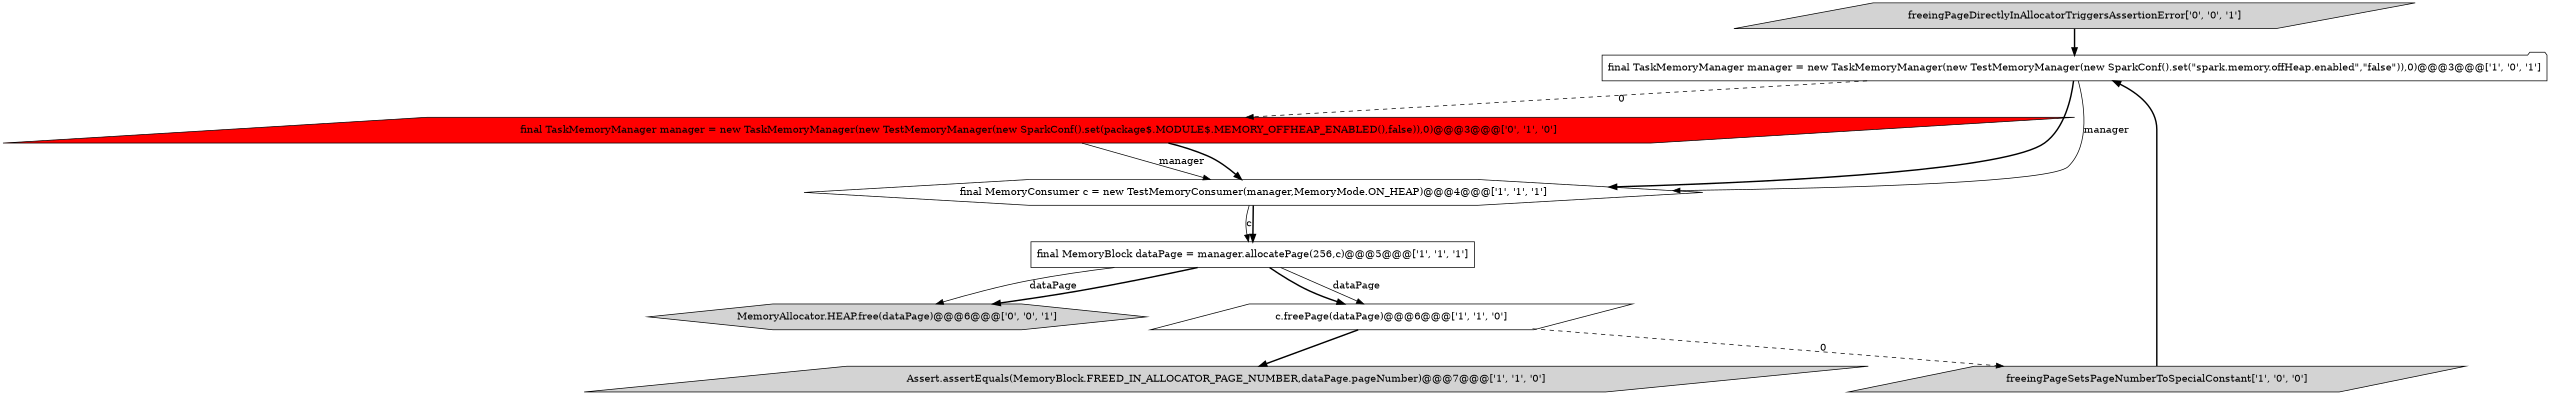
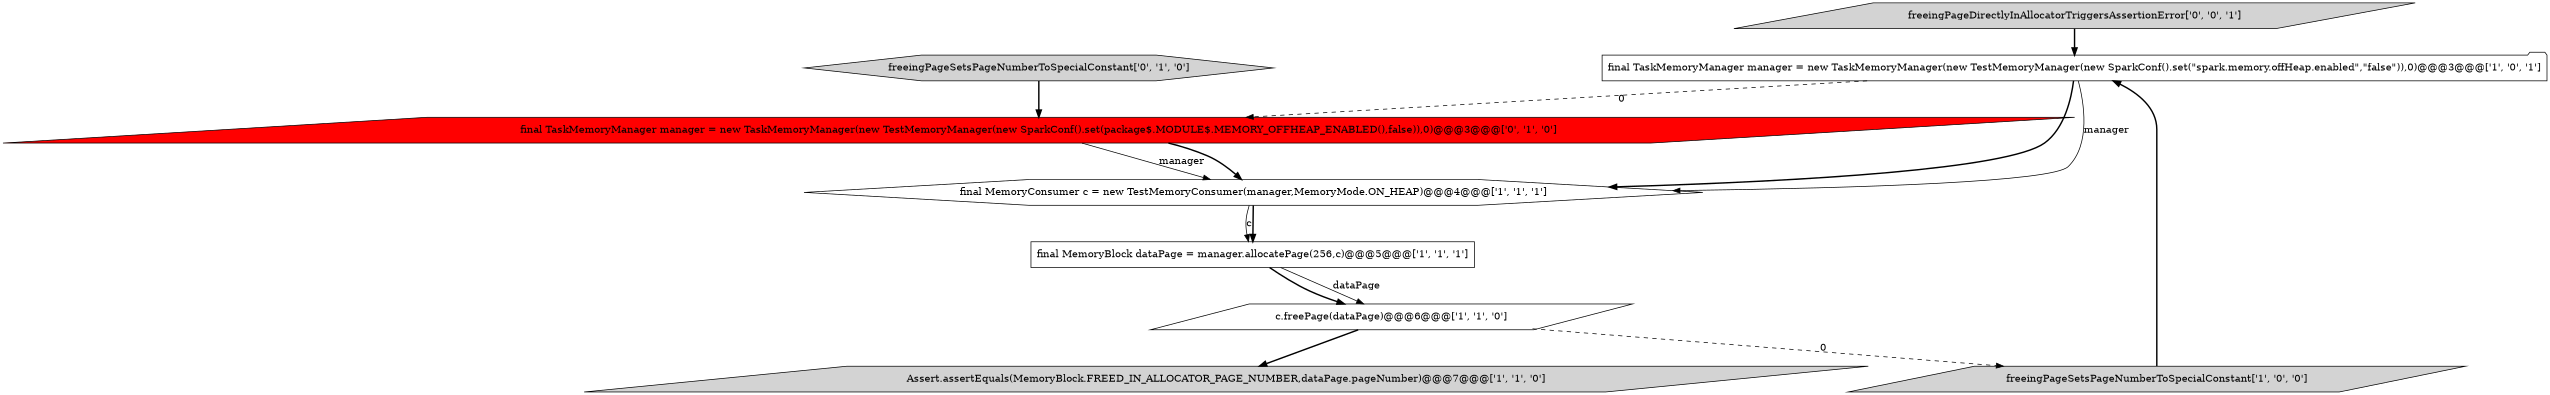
none -> (1039, 68)
(897, 317) -> none
